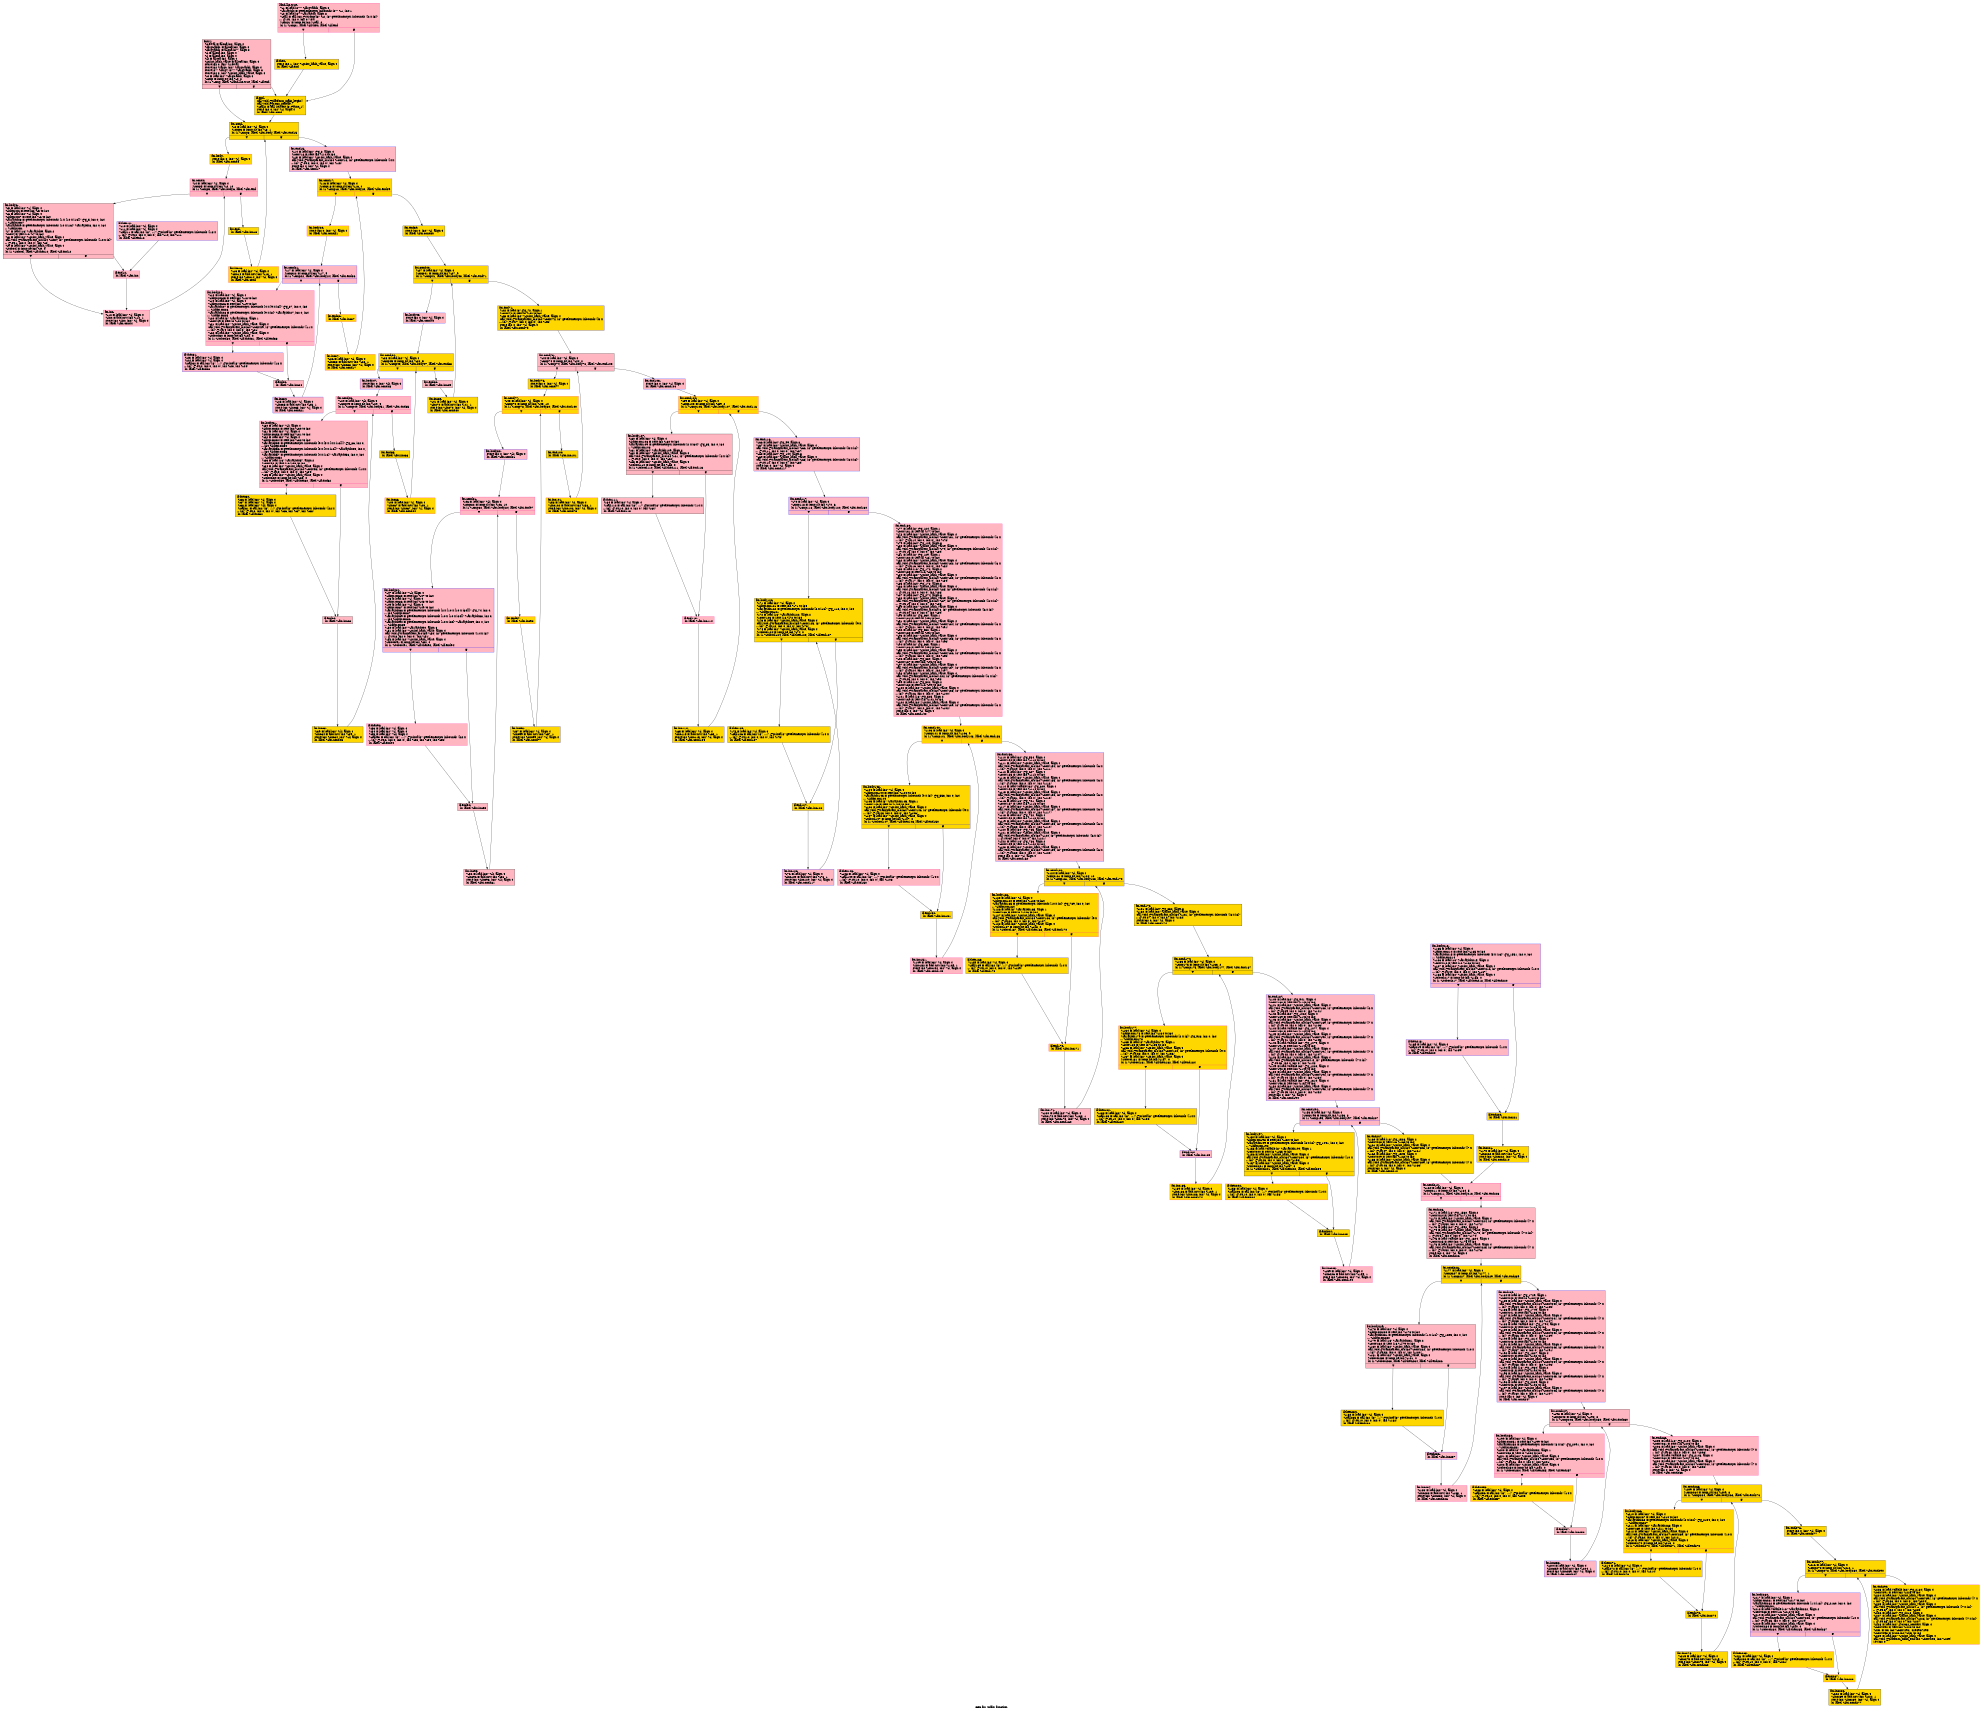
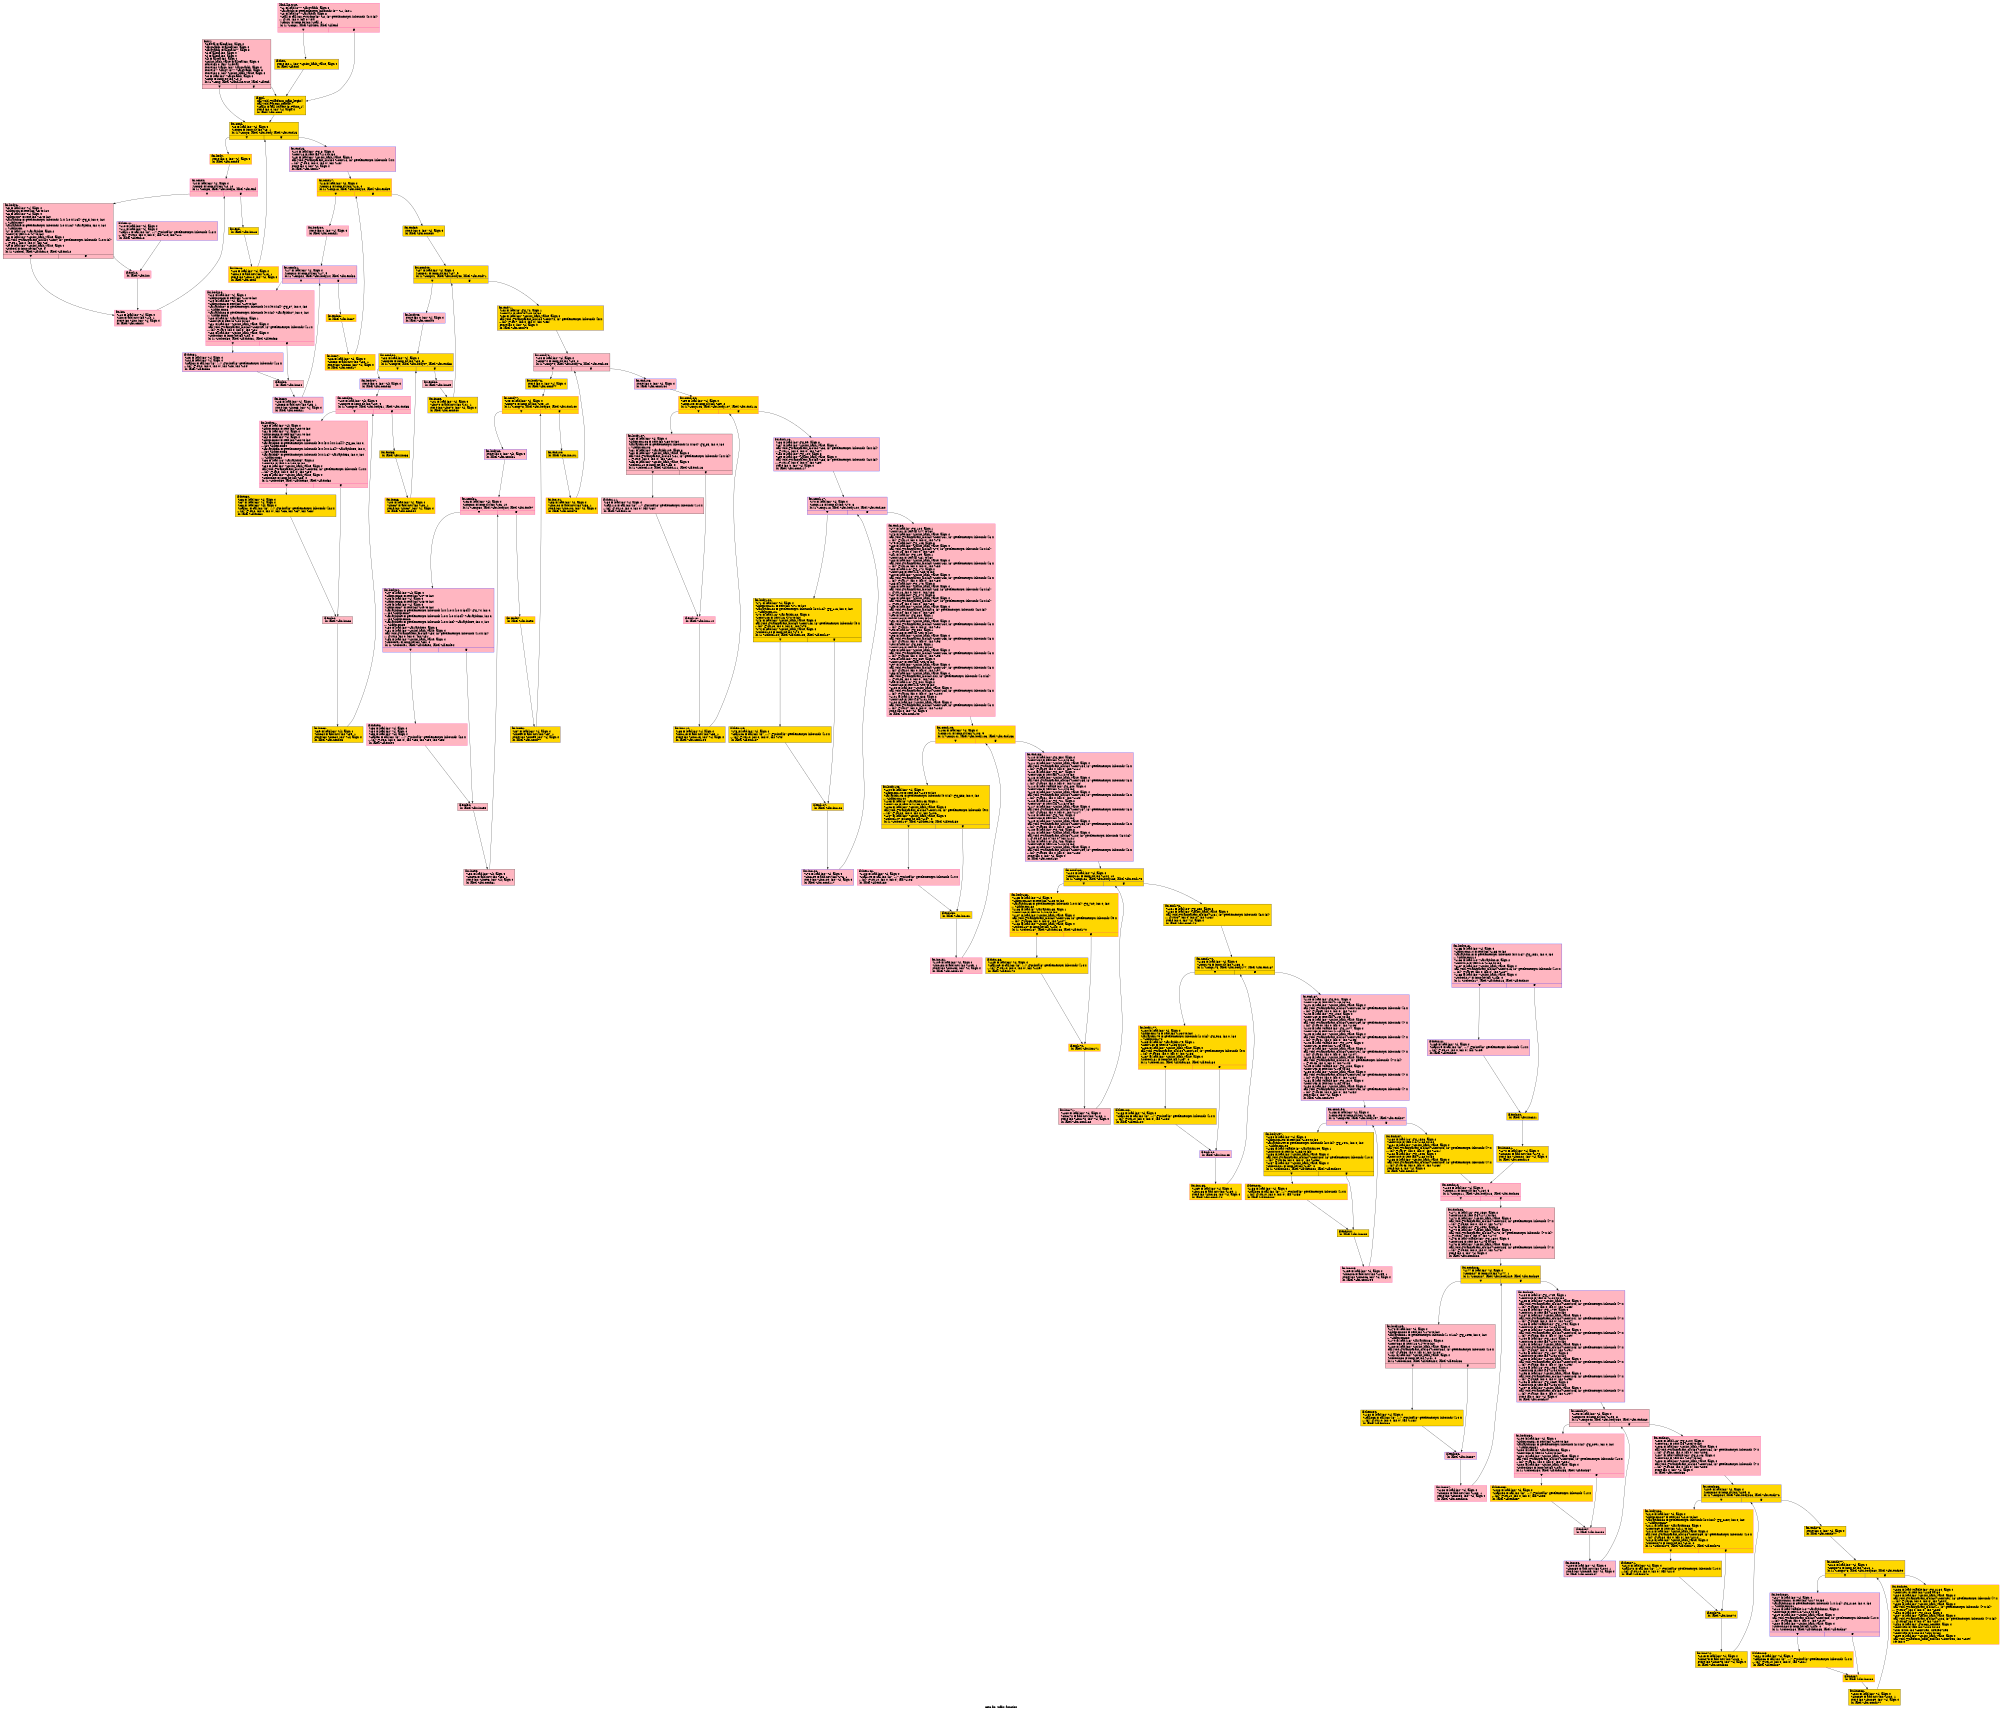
(328, 231) -> (328, 231)
(839, 757) -> (865, 693)
(1702, 1660) -> (1721, 1660)
